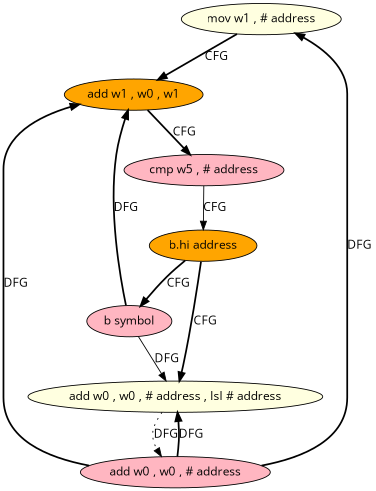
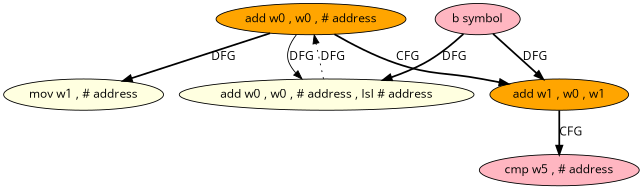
(201, 55) -> none
(203, 246) -> none
(16, 283) -> (408, 57)
(150, 355) -> (430, 60)
(179, 439) -> (288, 54)
(175, 472) -> (311, 19)
